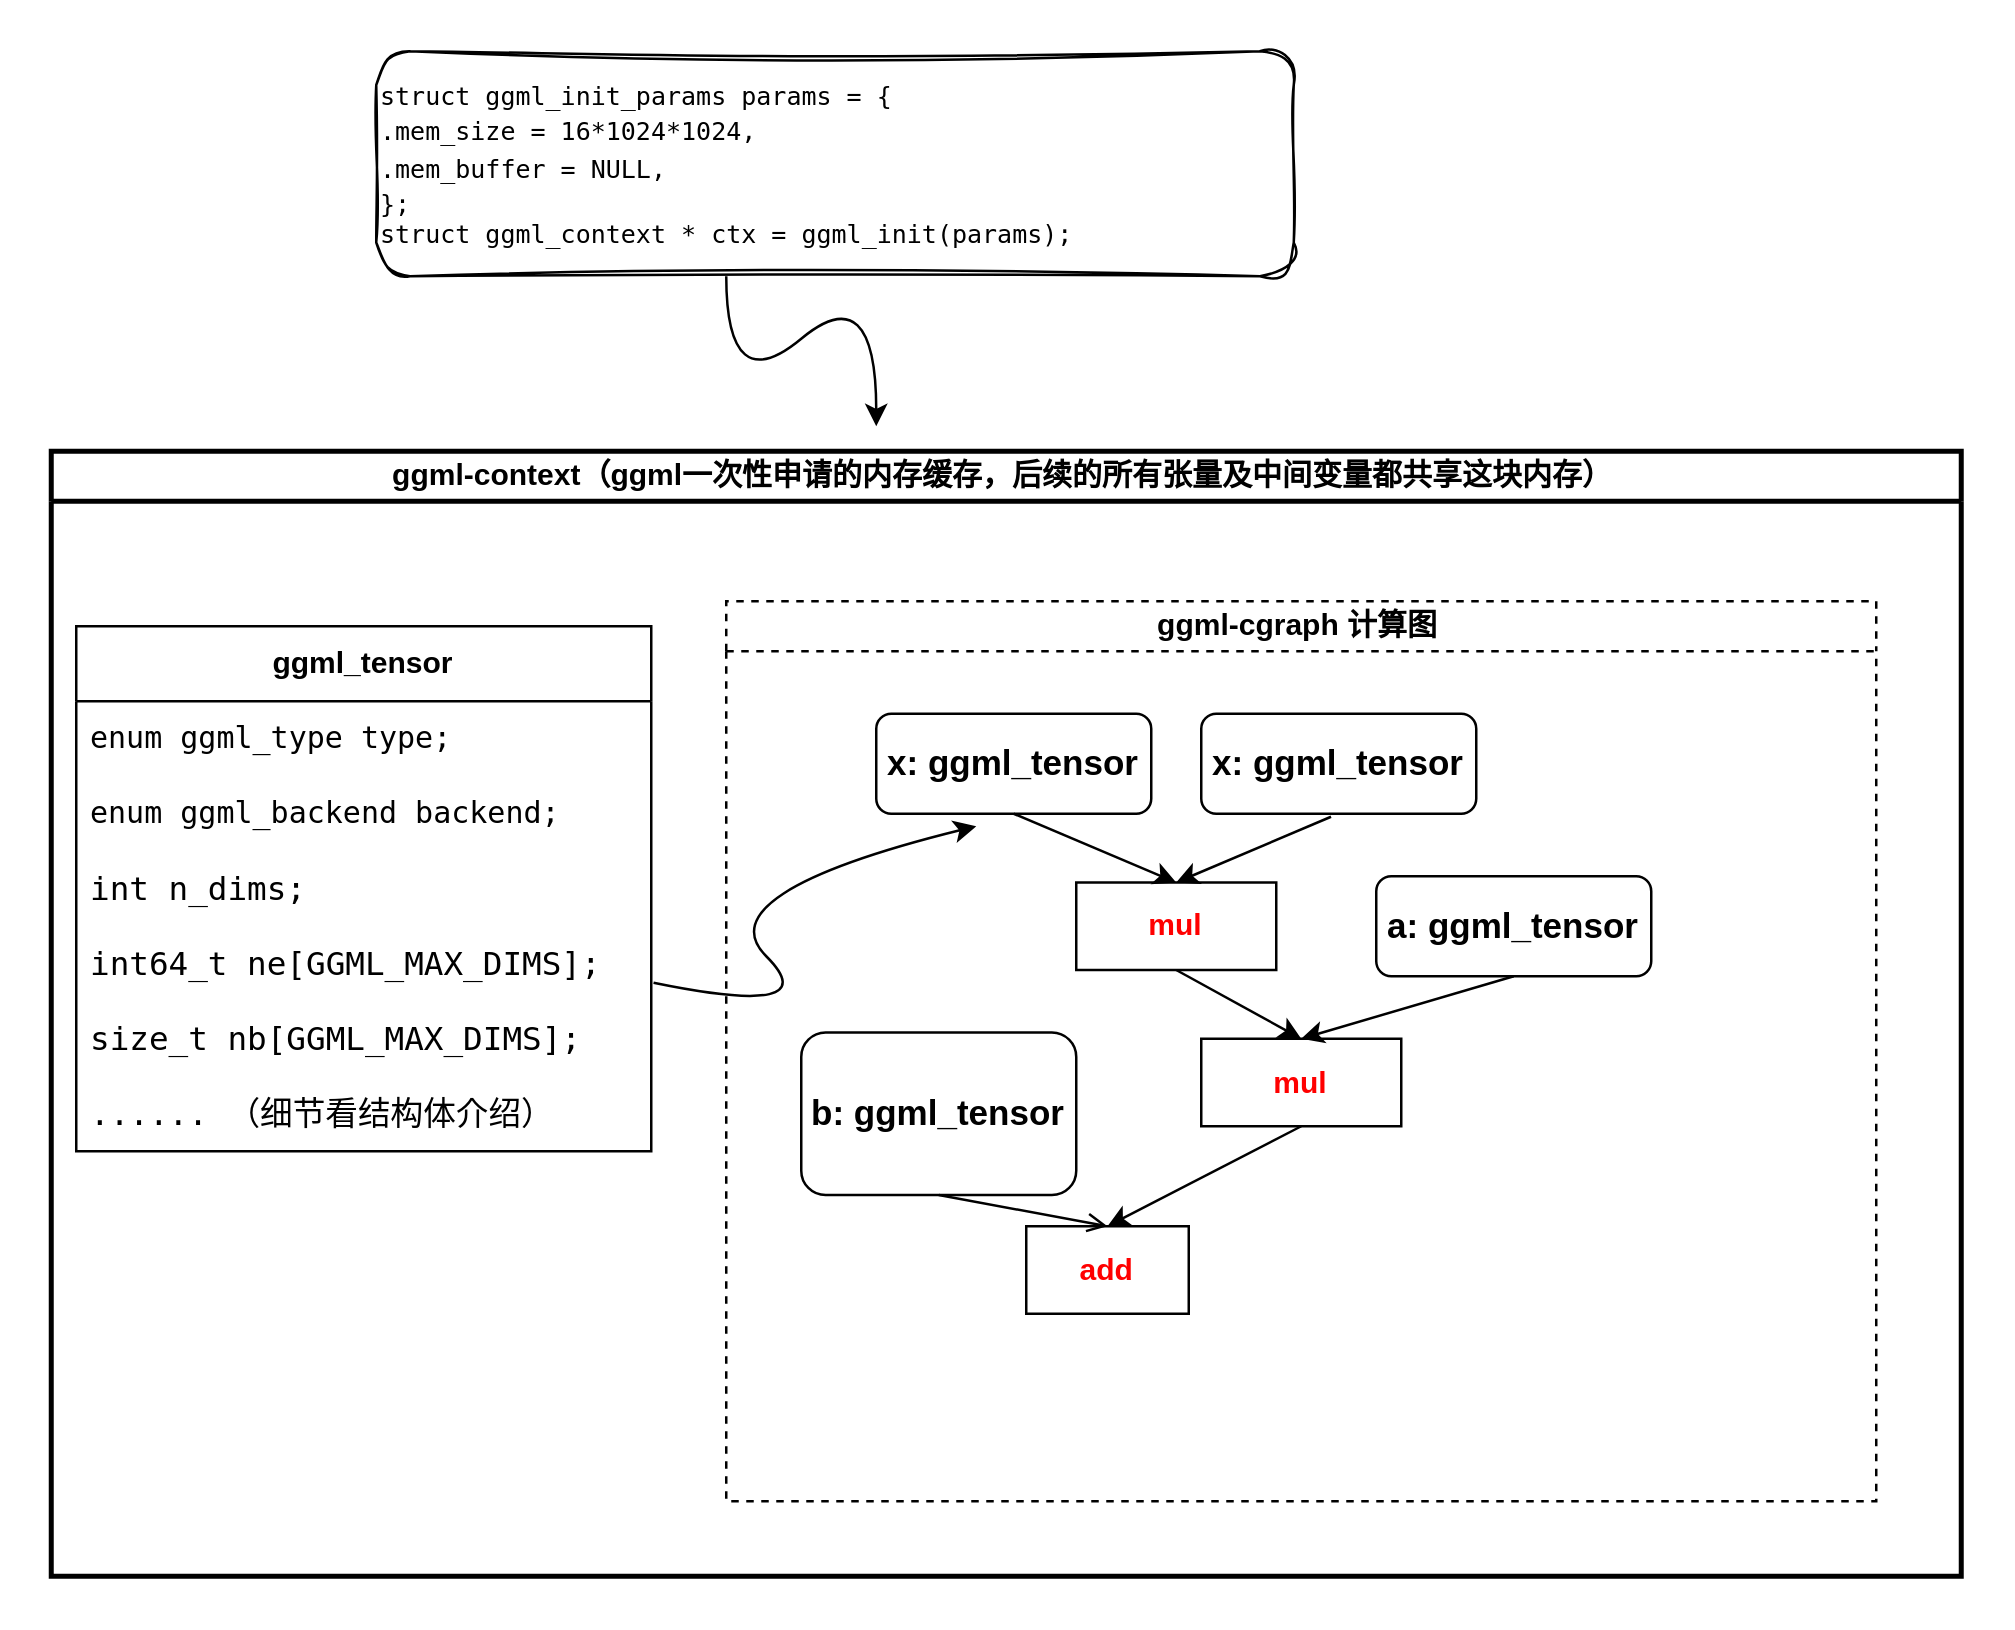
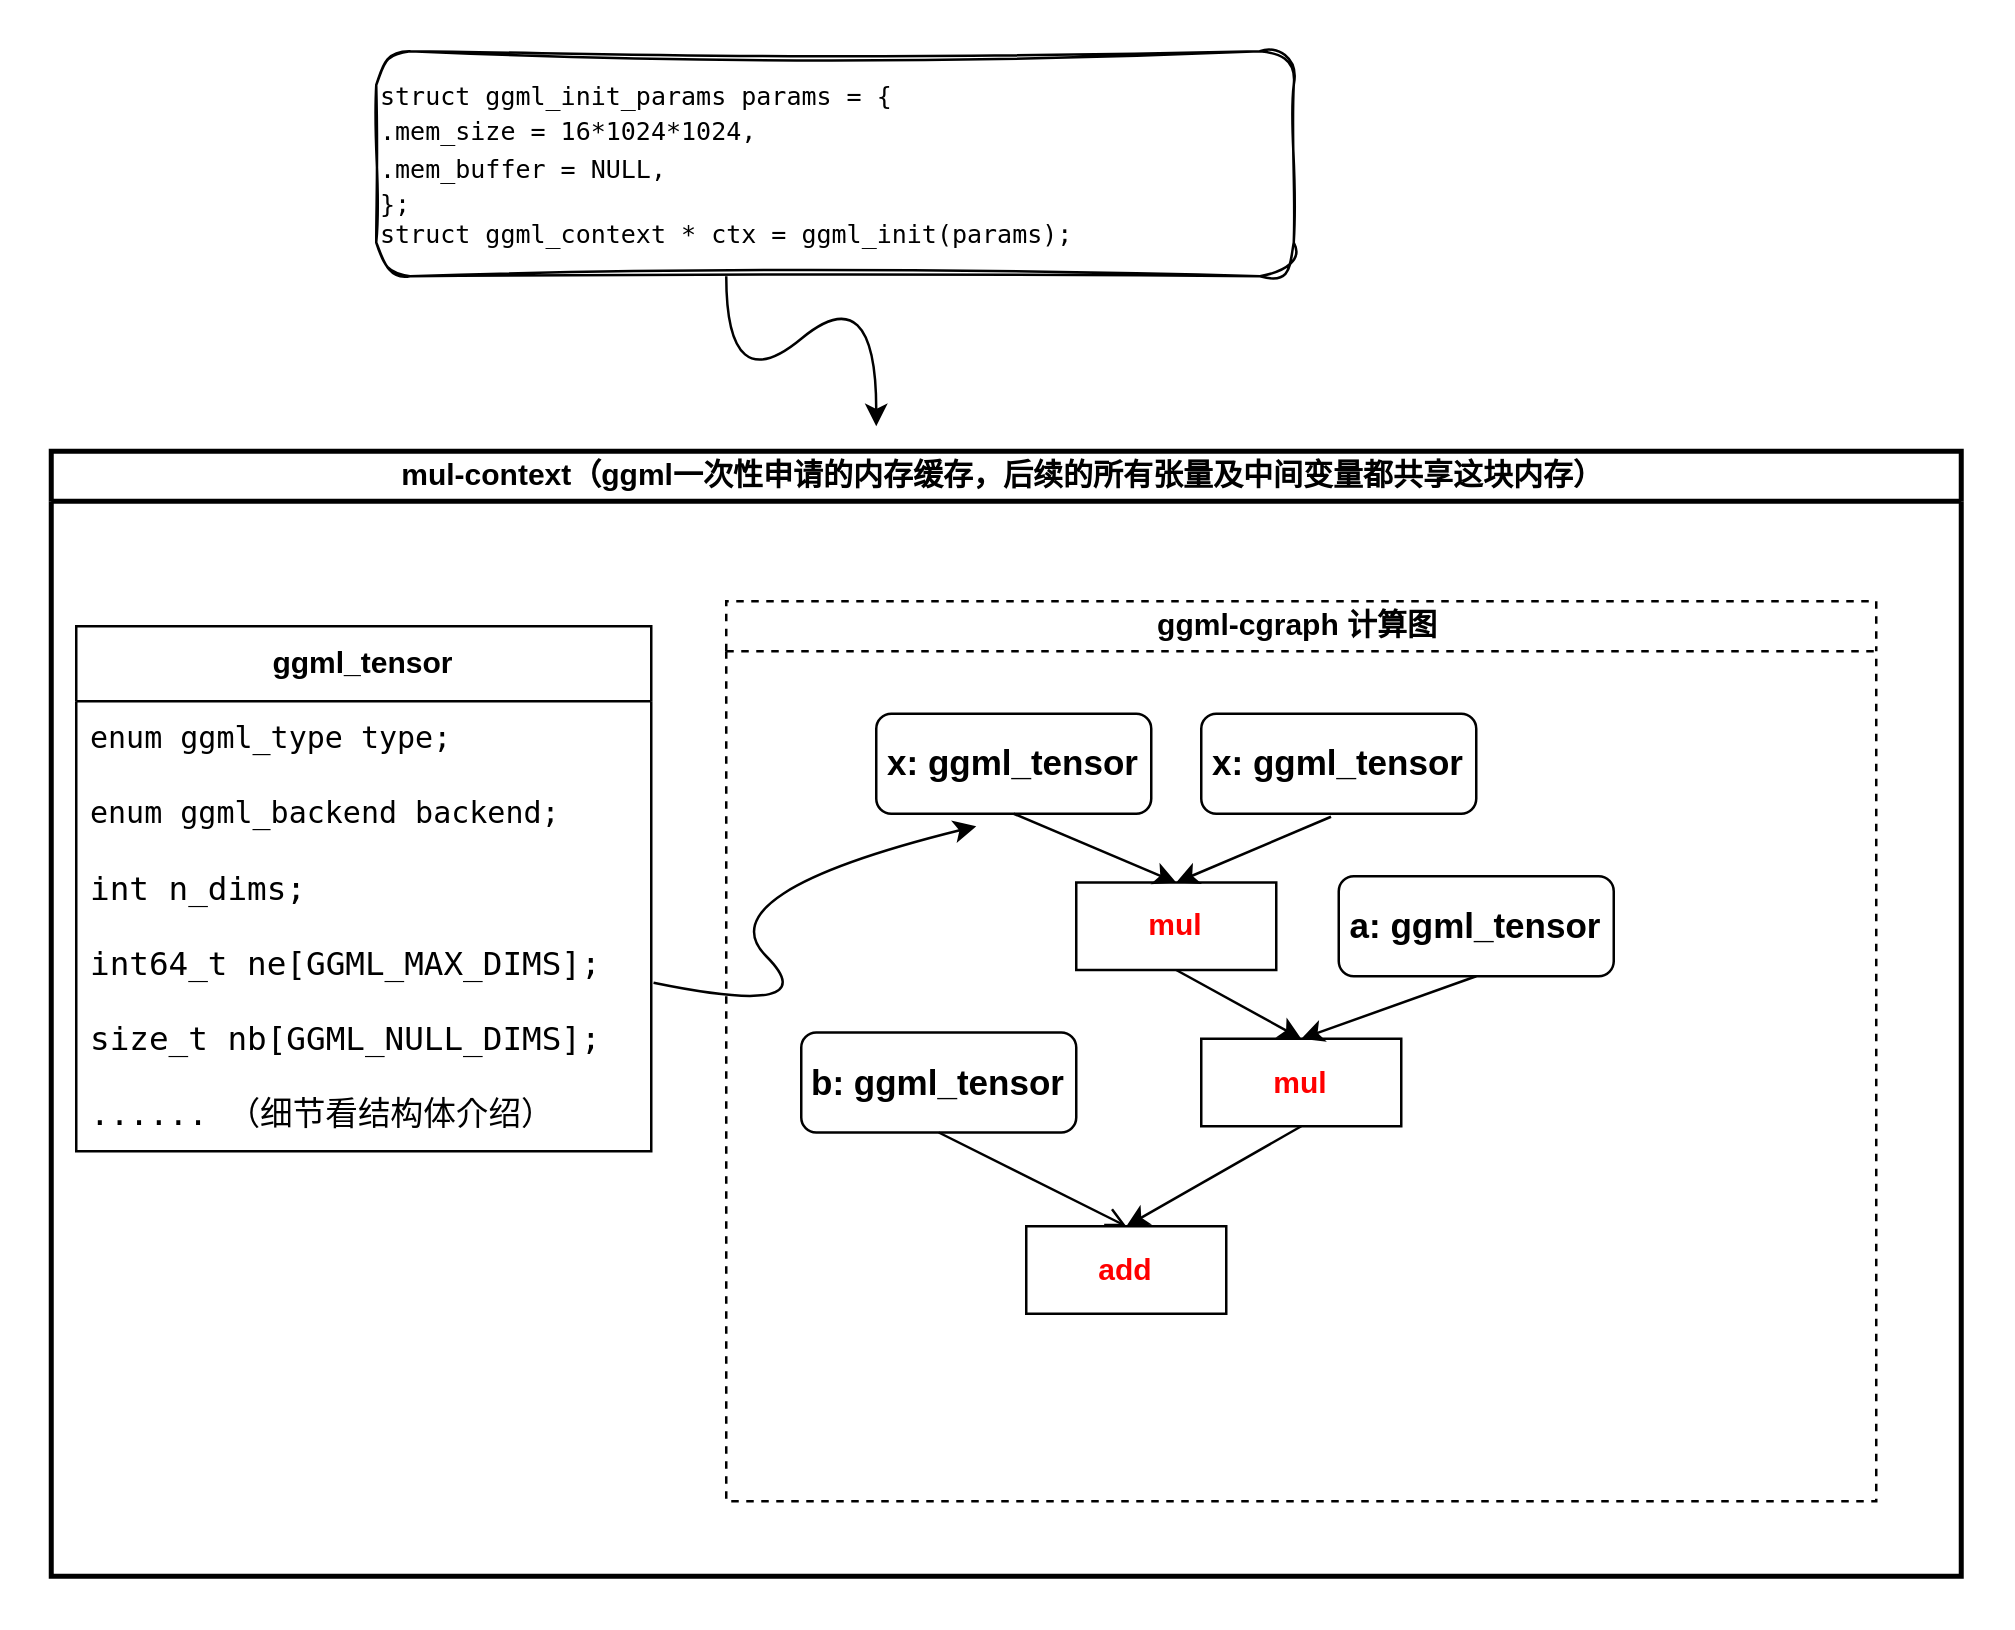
(1008, 476) -> (1008, 476)
(1514, 926) -> (1476, 926)
(294, 1039) -> (302, 1039)
(939, 1114) -> (939, 1083)
(1108, 1270) -> (1126, 1270)
